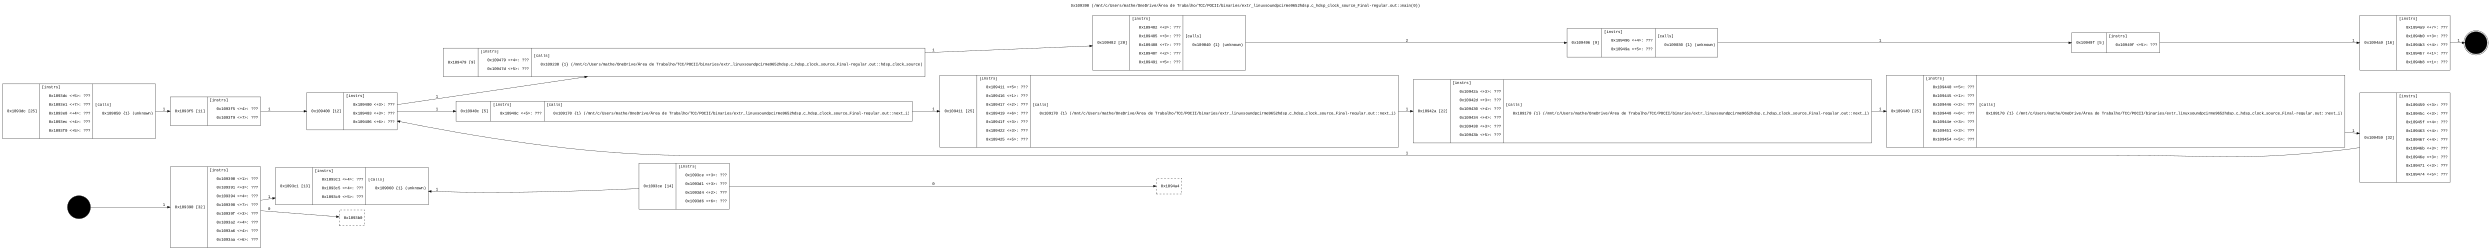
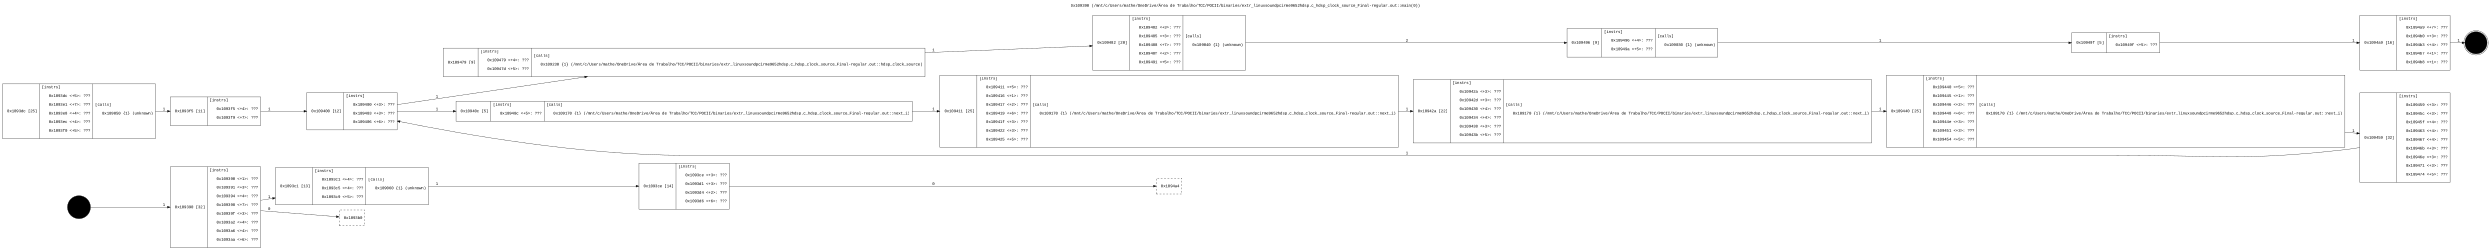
(535, 192) -> (532, 186)
